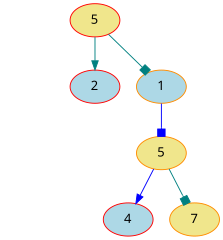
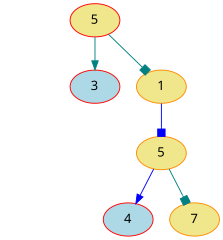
(95, 87) -> (95, 87)
(161, 87) -> (161, 87)
